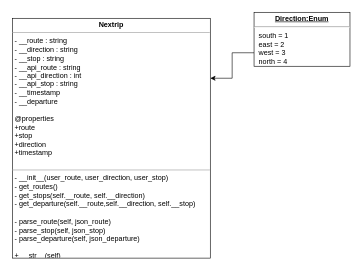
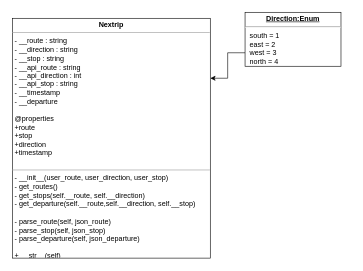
(302, 39) -> (293, 39)
